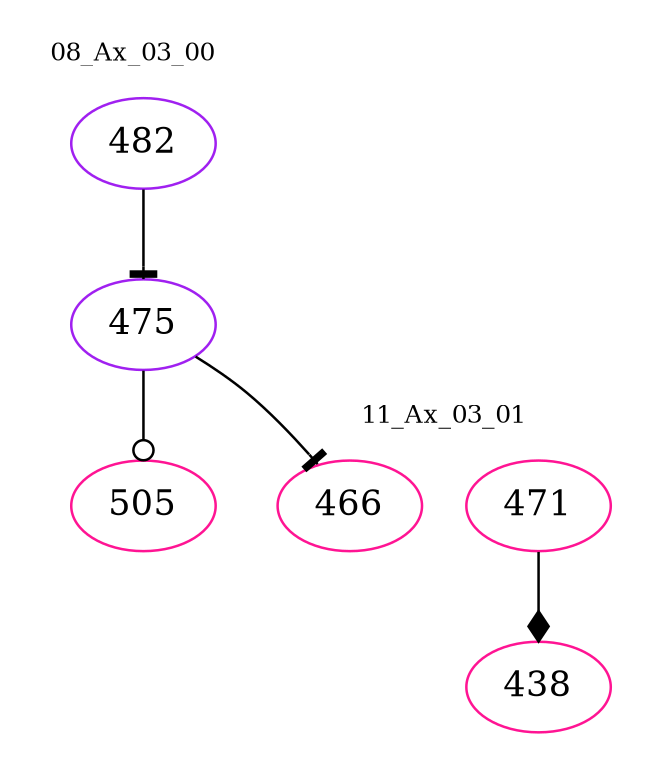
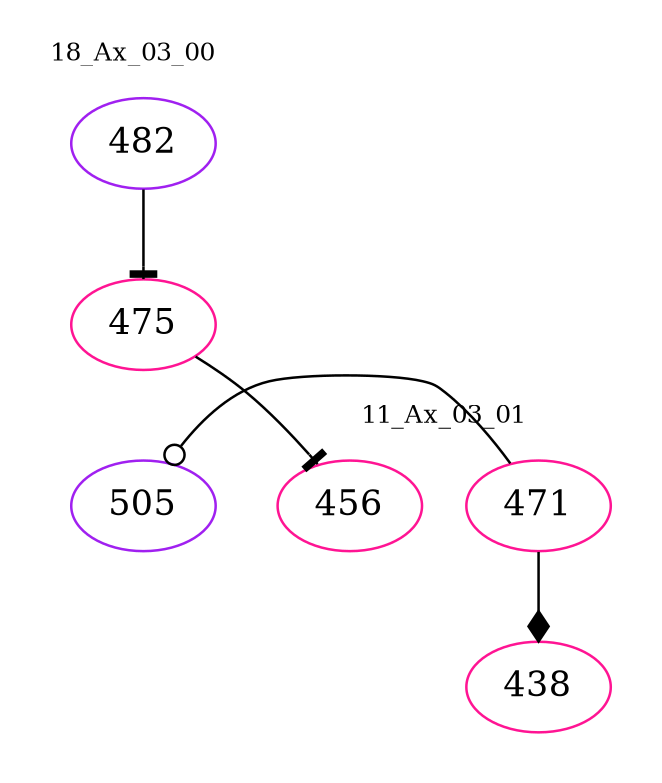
(133, 54) -> (133, 54)
(143, 325) -> (143, 325)
(143, 405) -> (351, 375)
(143, 506) -> (143, 506)
(350, 506) -> (350, 506)
